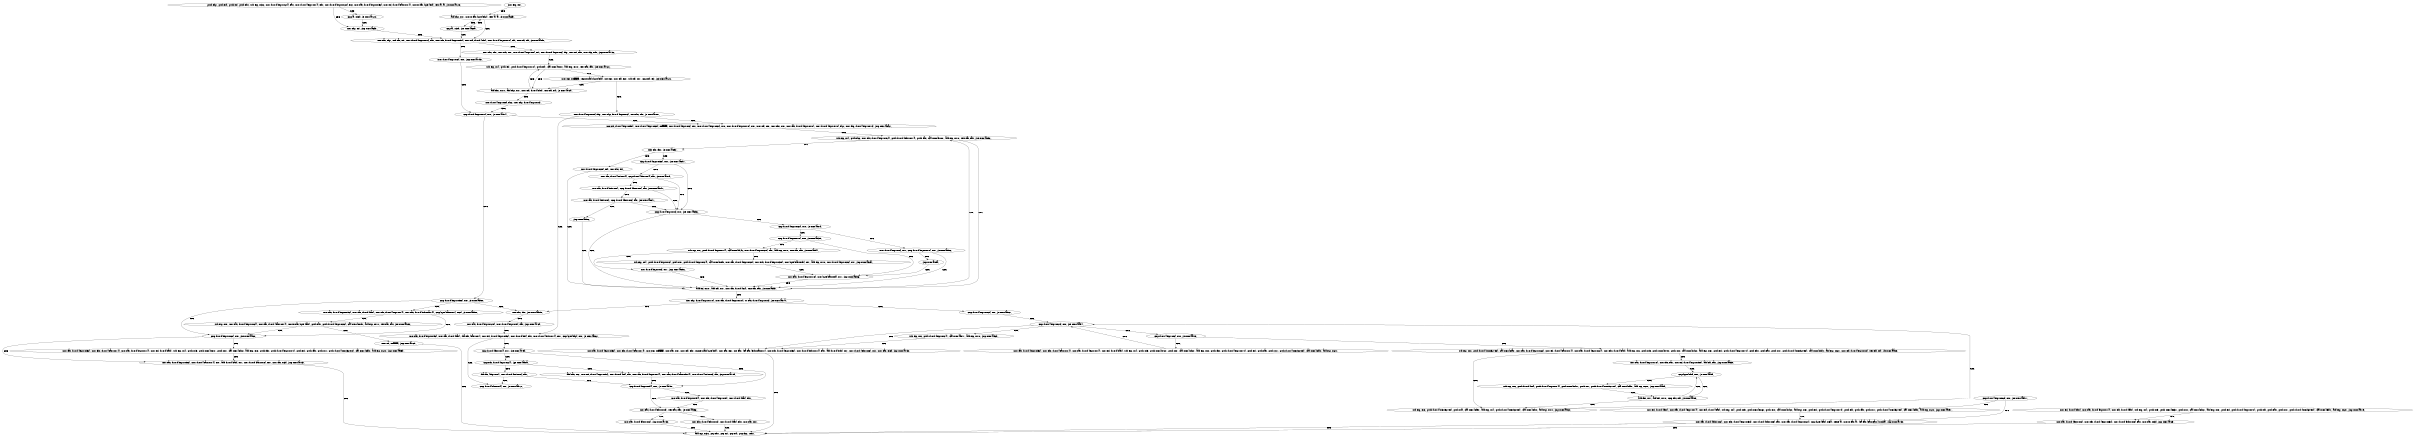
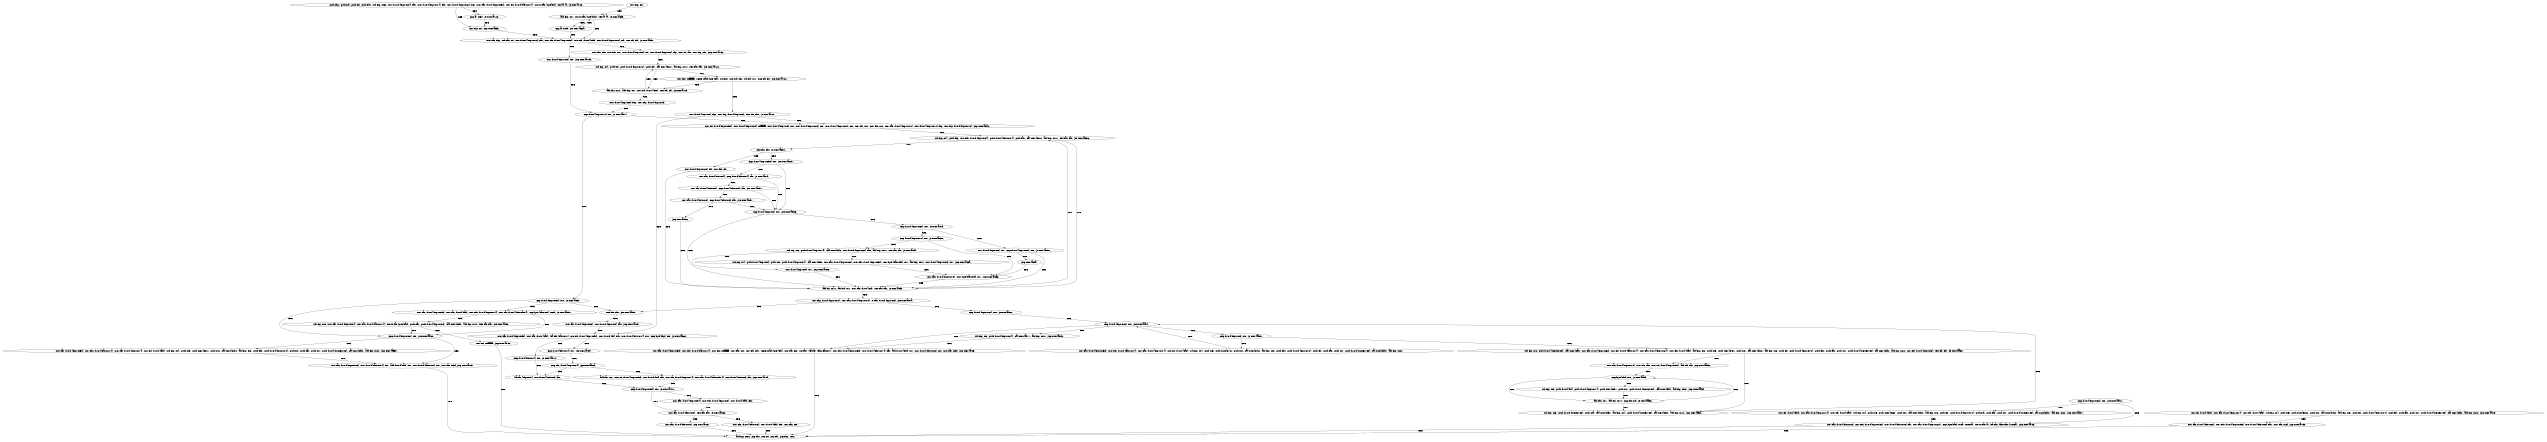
(461, 29) -> (571, 29)
(689, 365) -> none
(503, 380) -> (536, 367)
